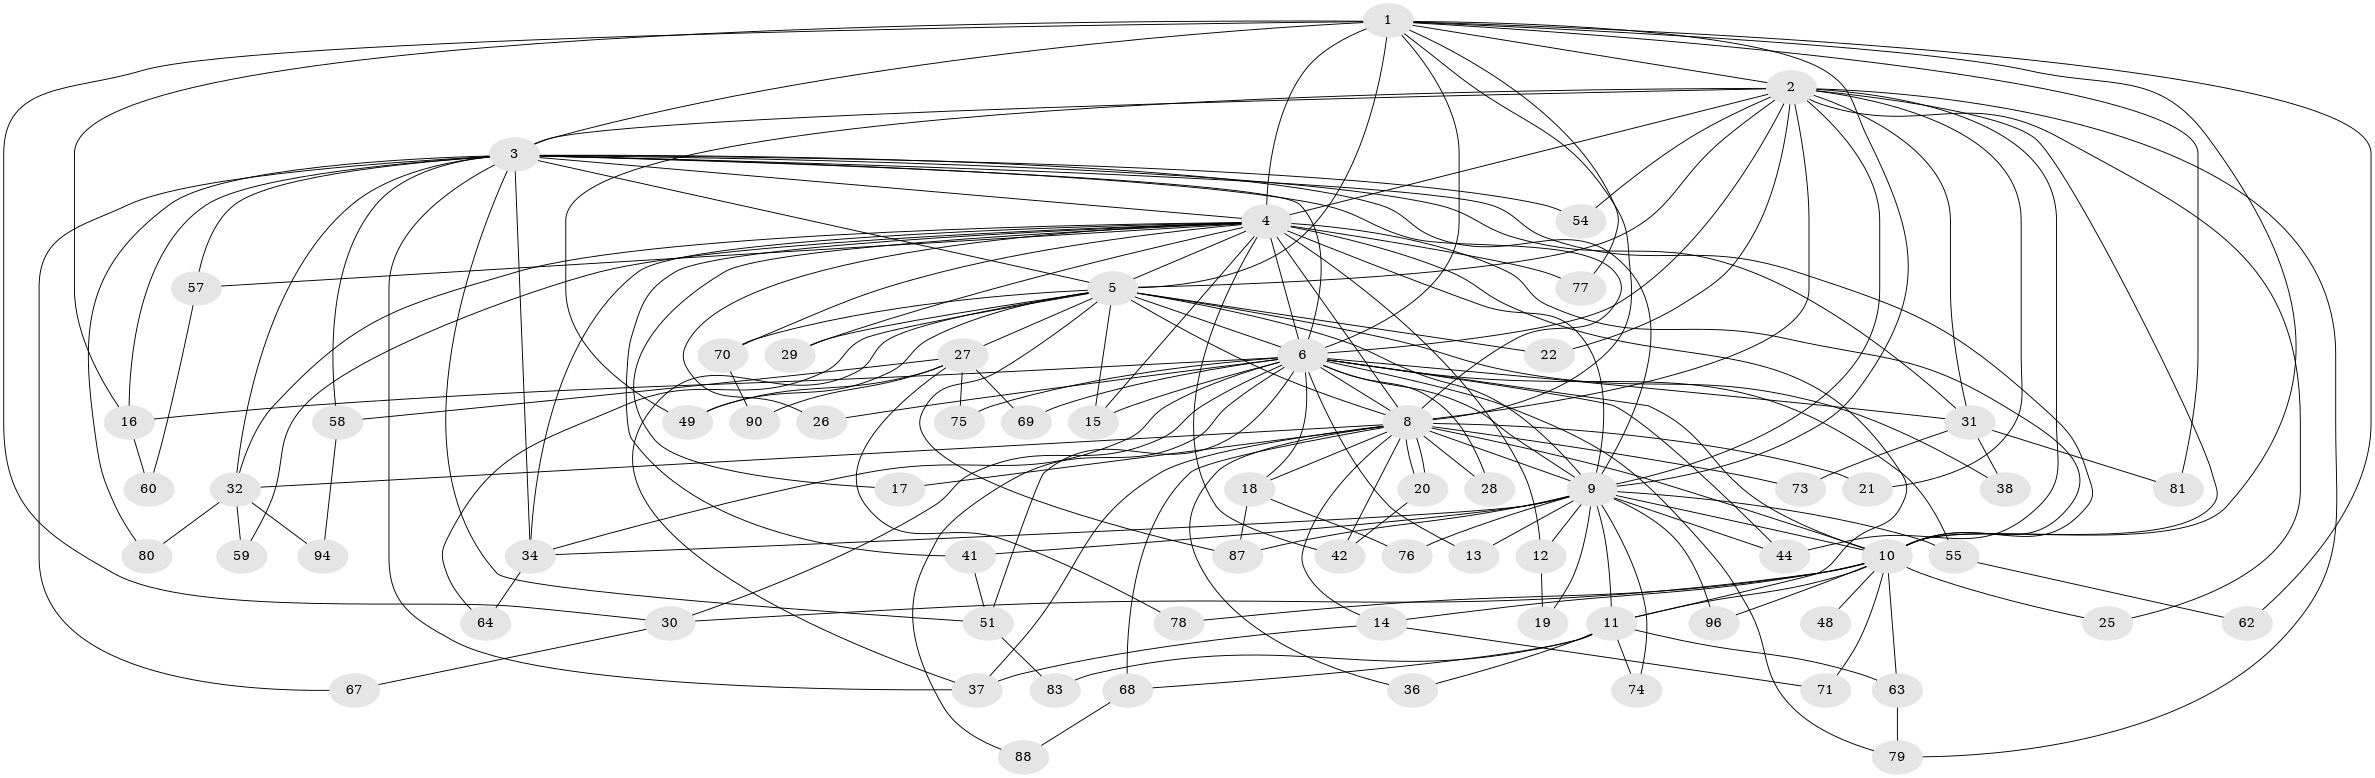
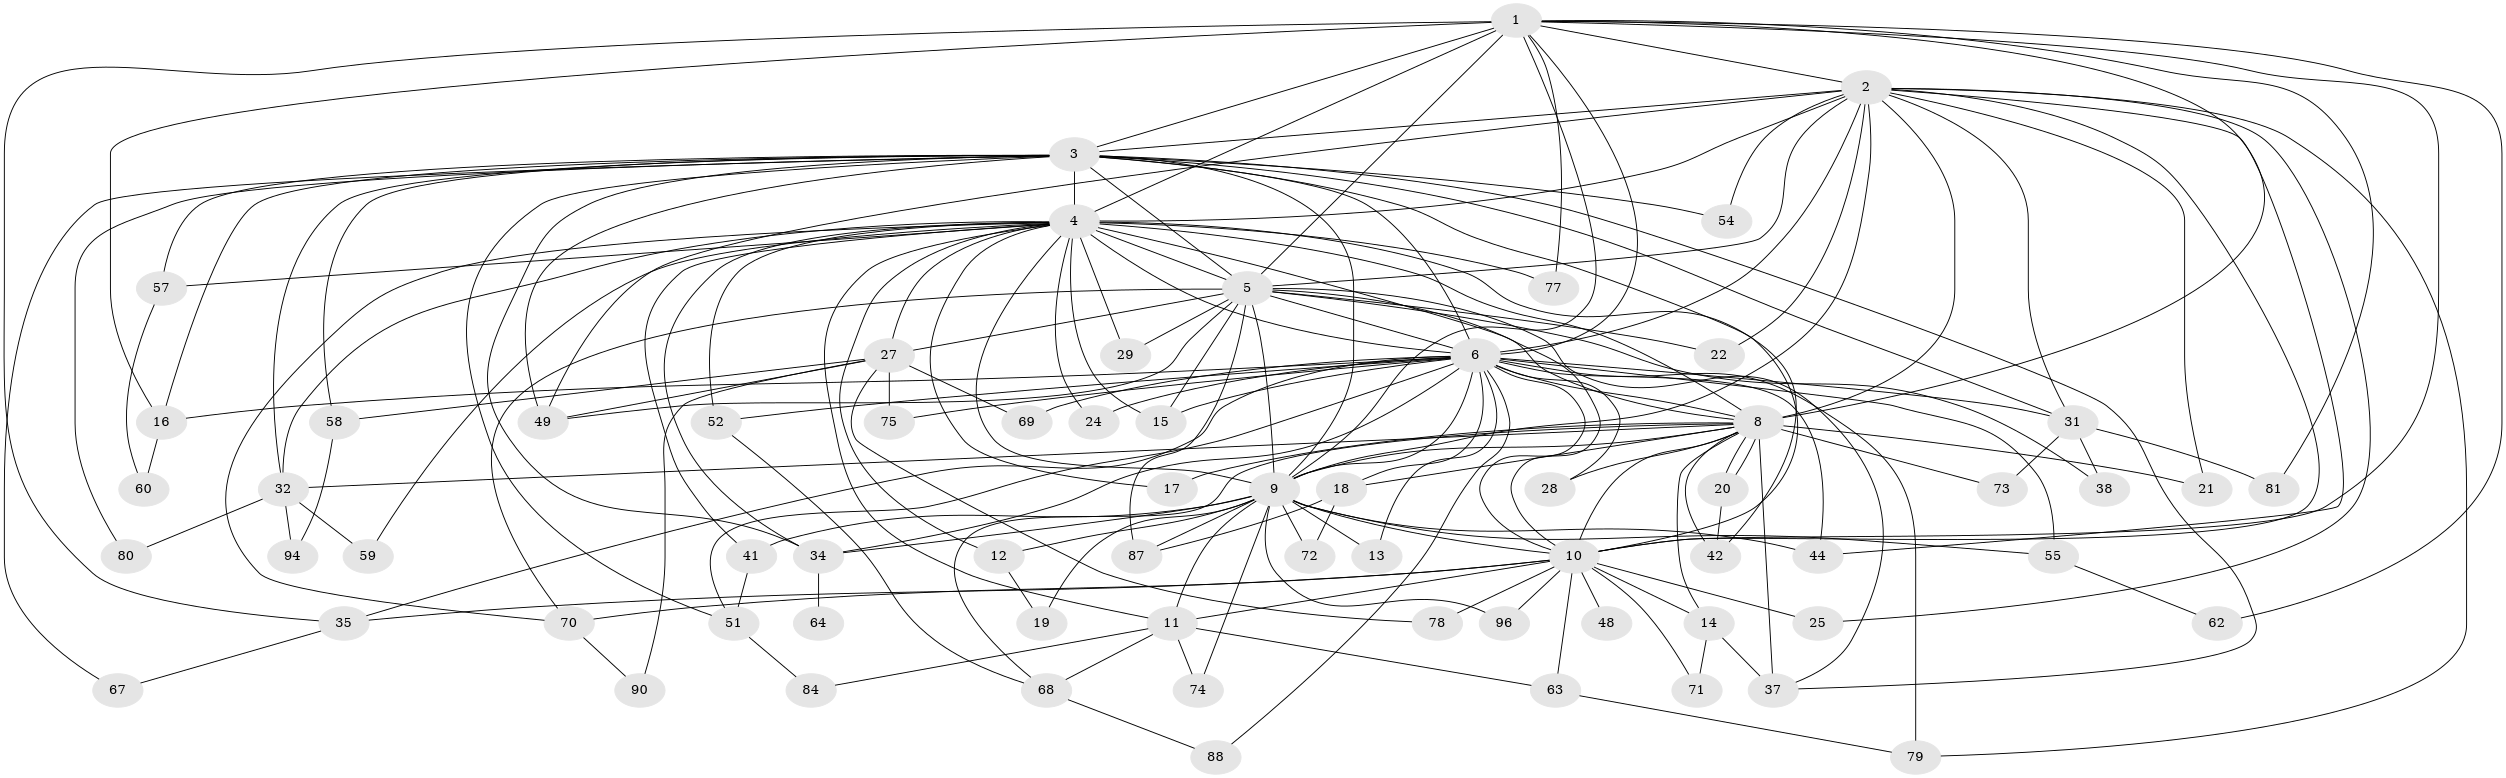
(1347, 212) -> (719, 198)
none -> (950, 256)
(731, 390) -> none
none -> (716, 422)
(822, 422) -> (1094, 422)
(1407, 556) -> (1310, 556)
none -> (1071, 588)
(670, 623) -> (344, 623)
(1055, 690) -> (811, 690)
(1413, 690) -> none
